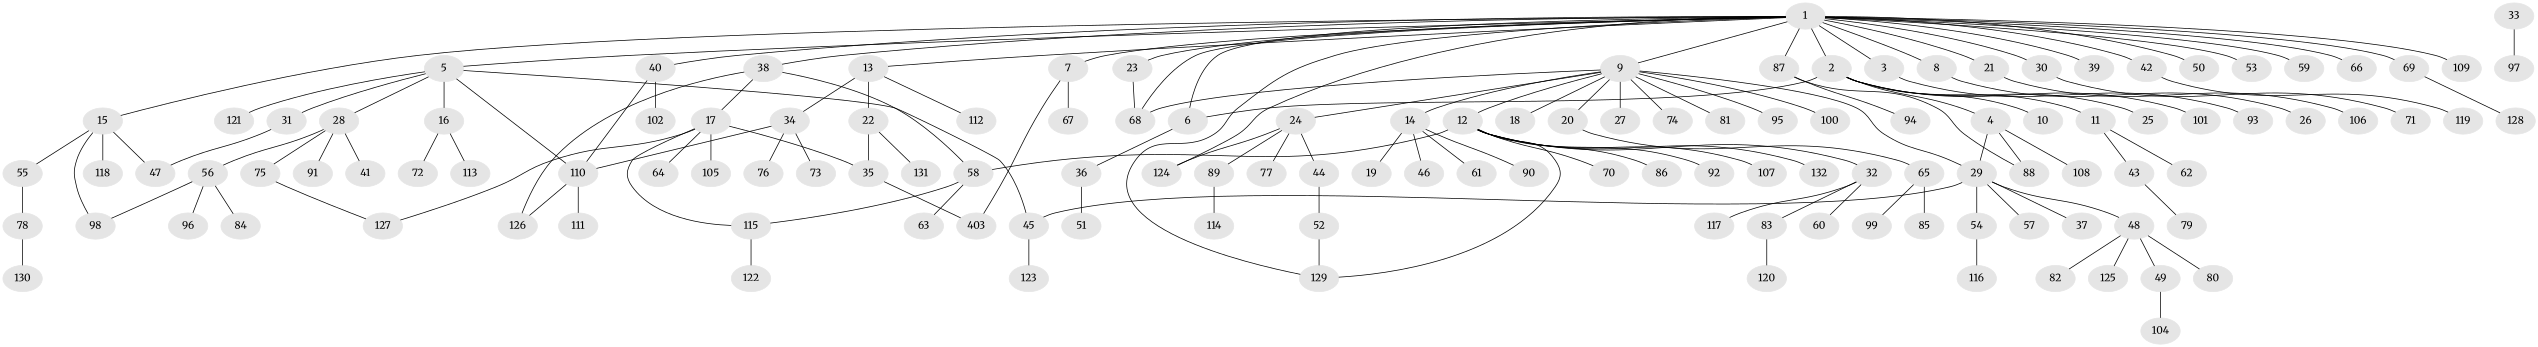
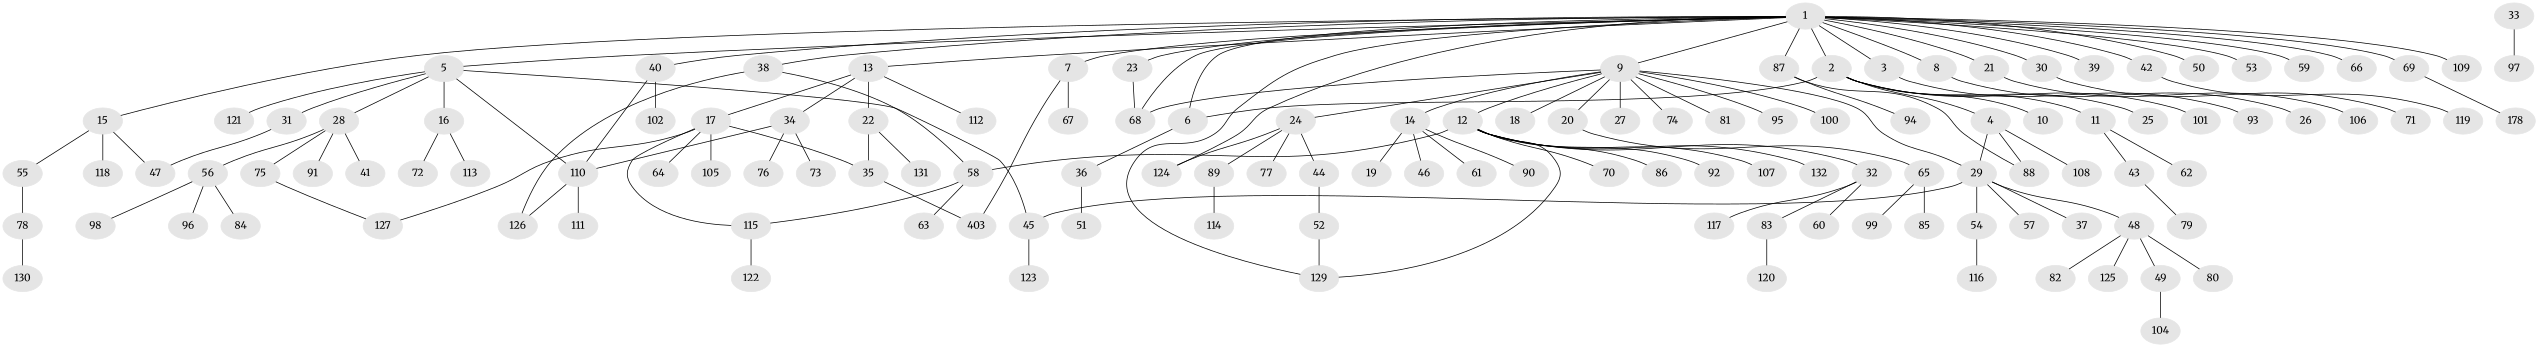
(737, 95) -> (802, 91)
(2516, 121) -> (2516, 121)
(74, 172) -> none
